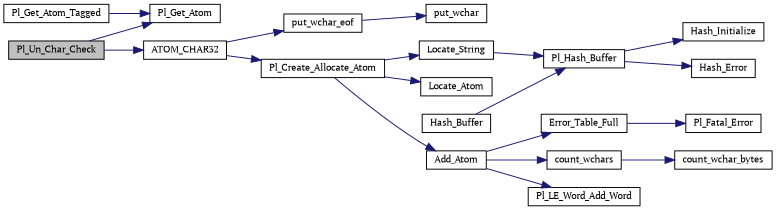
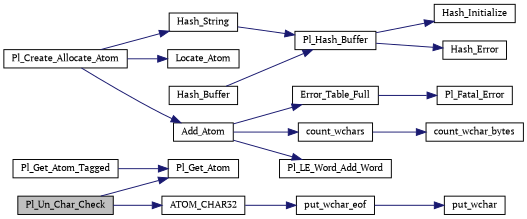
(456, 50) -> (203, 22)
(239, 57) -> none
